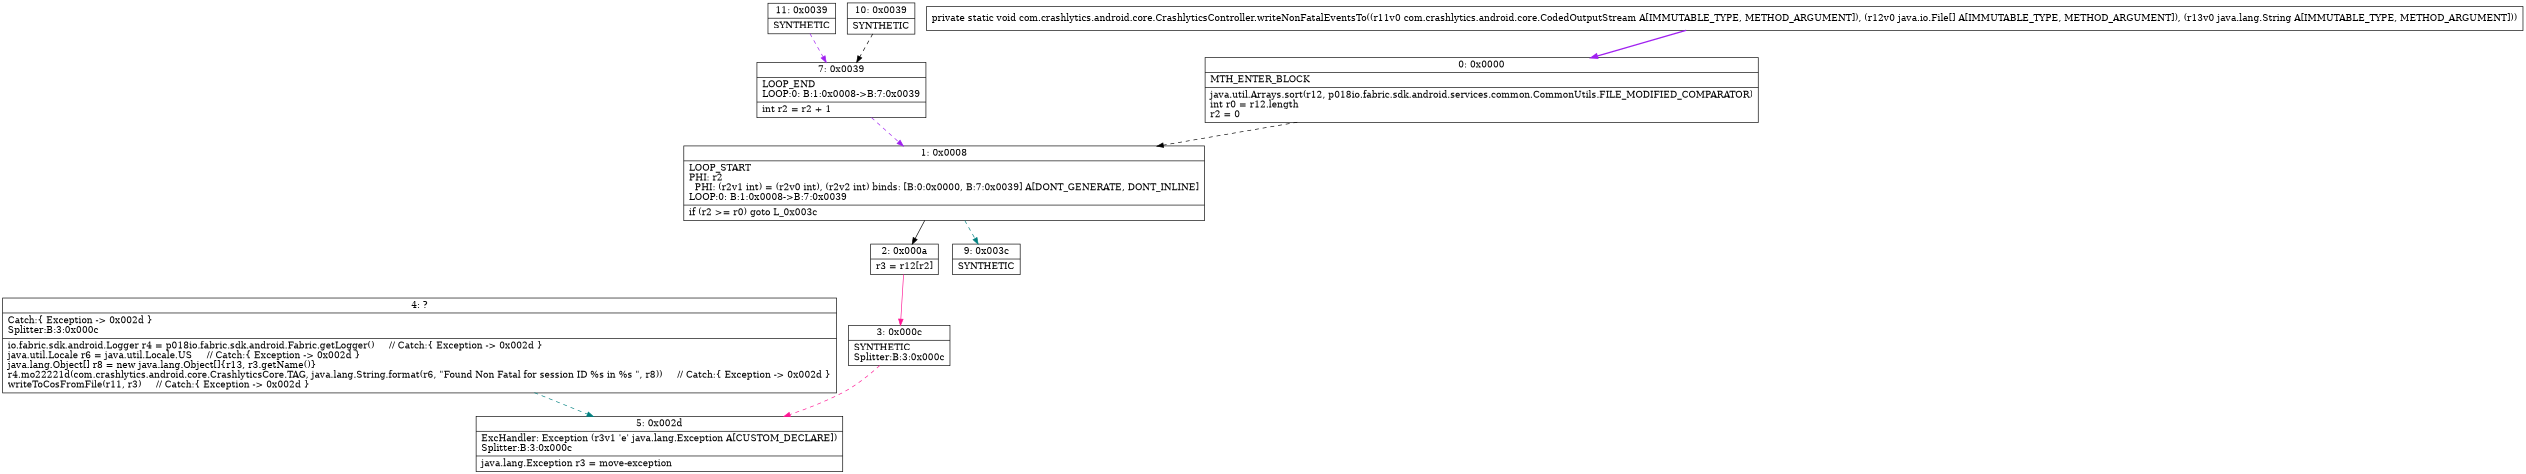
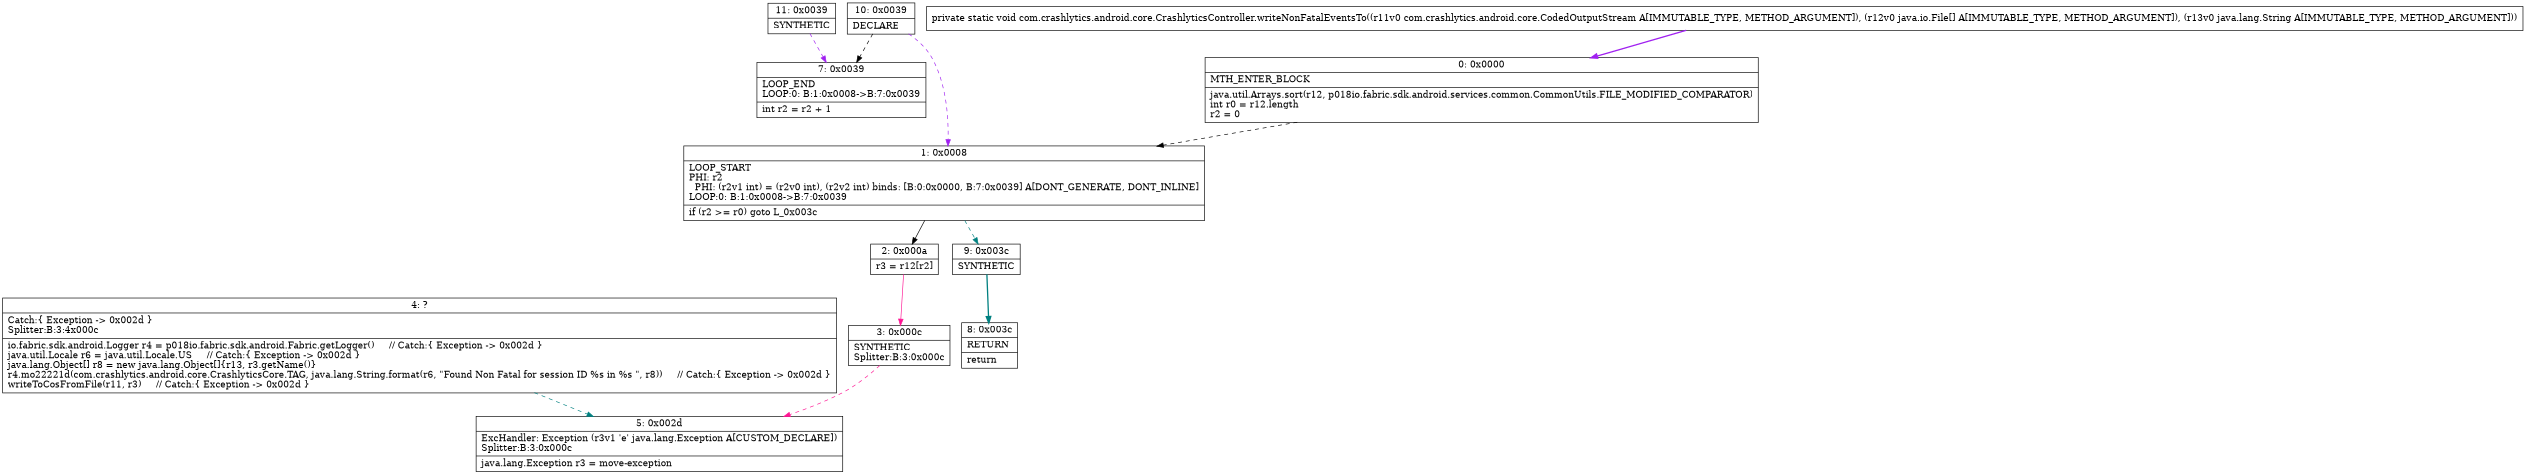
(881, 26) -> (876, 26)
(885, 130) -> (941, 81)
(53, 330) -> (53, 330)
none -> (990, 345)
